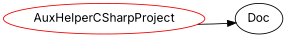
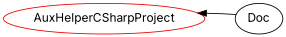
(213, 24) -> (221, 14)
